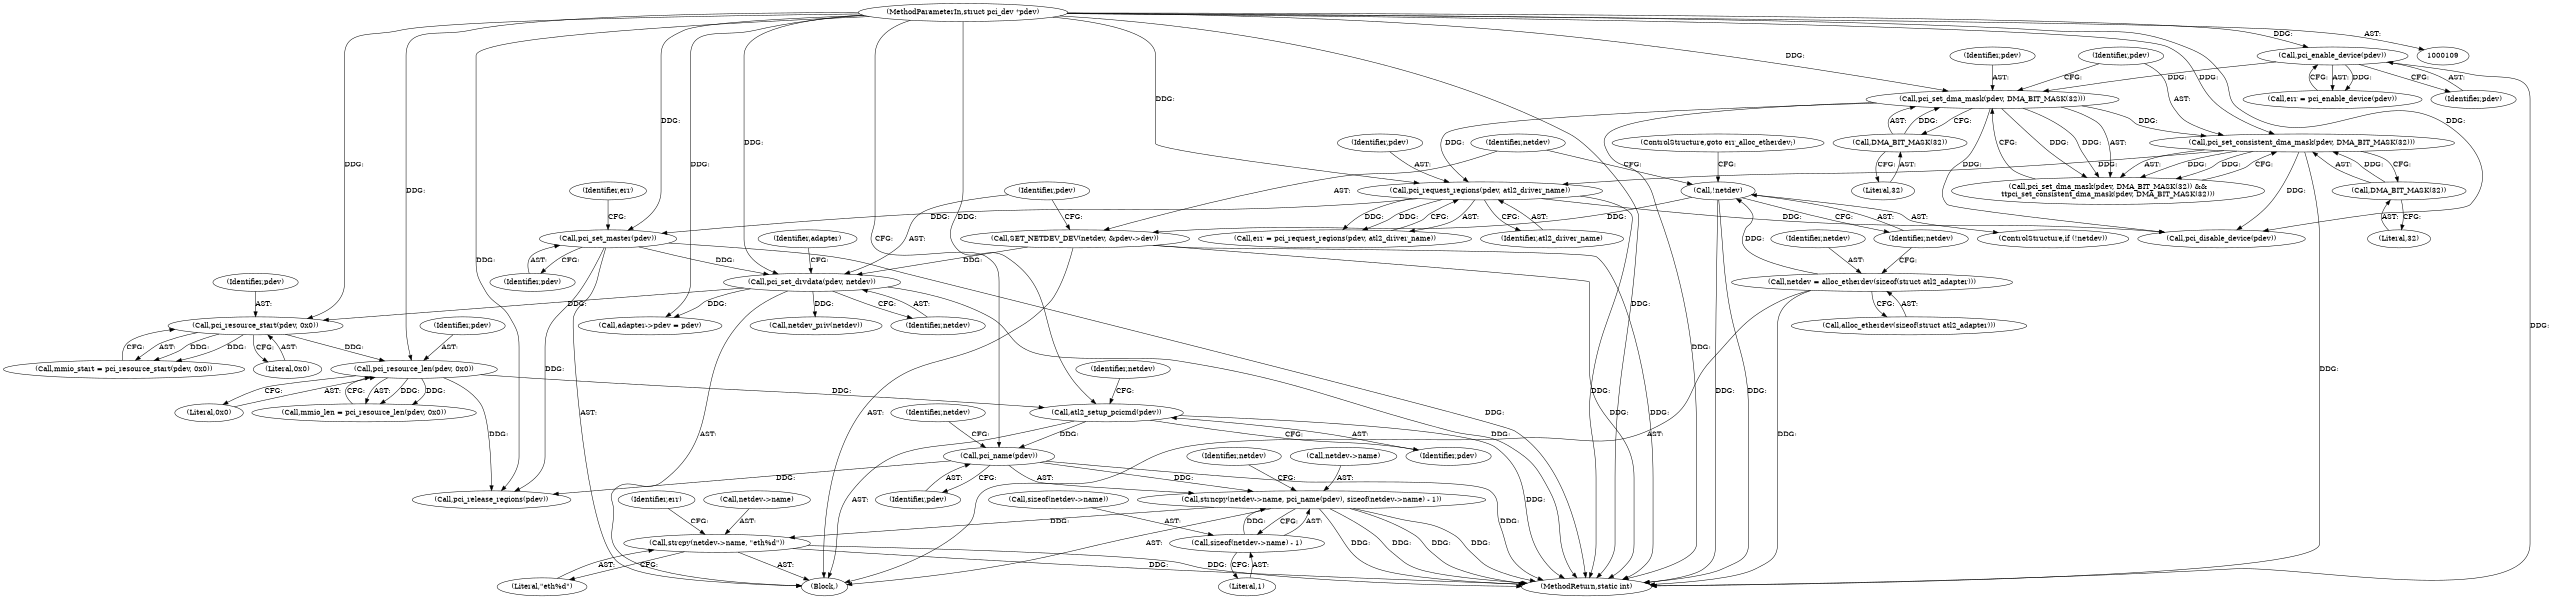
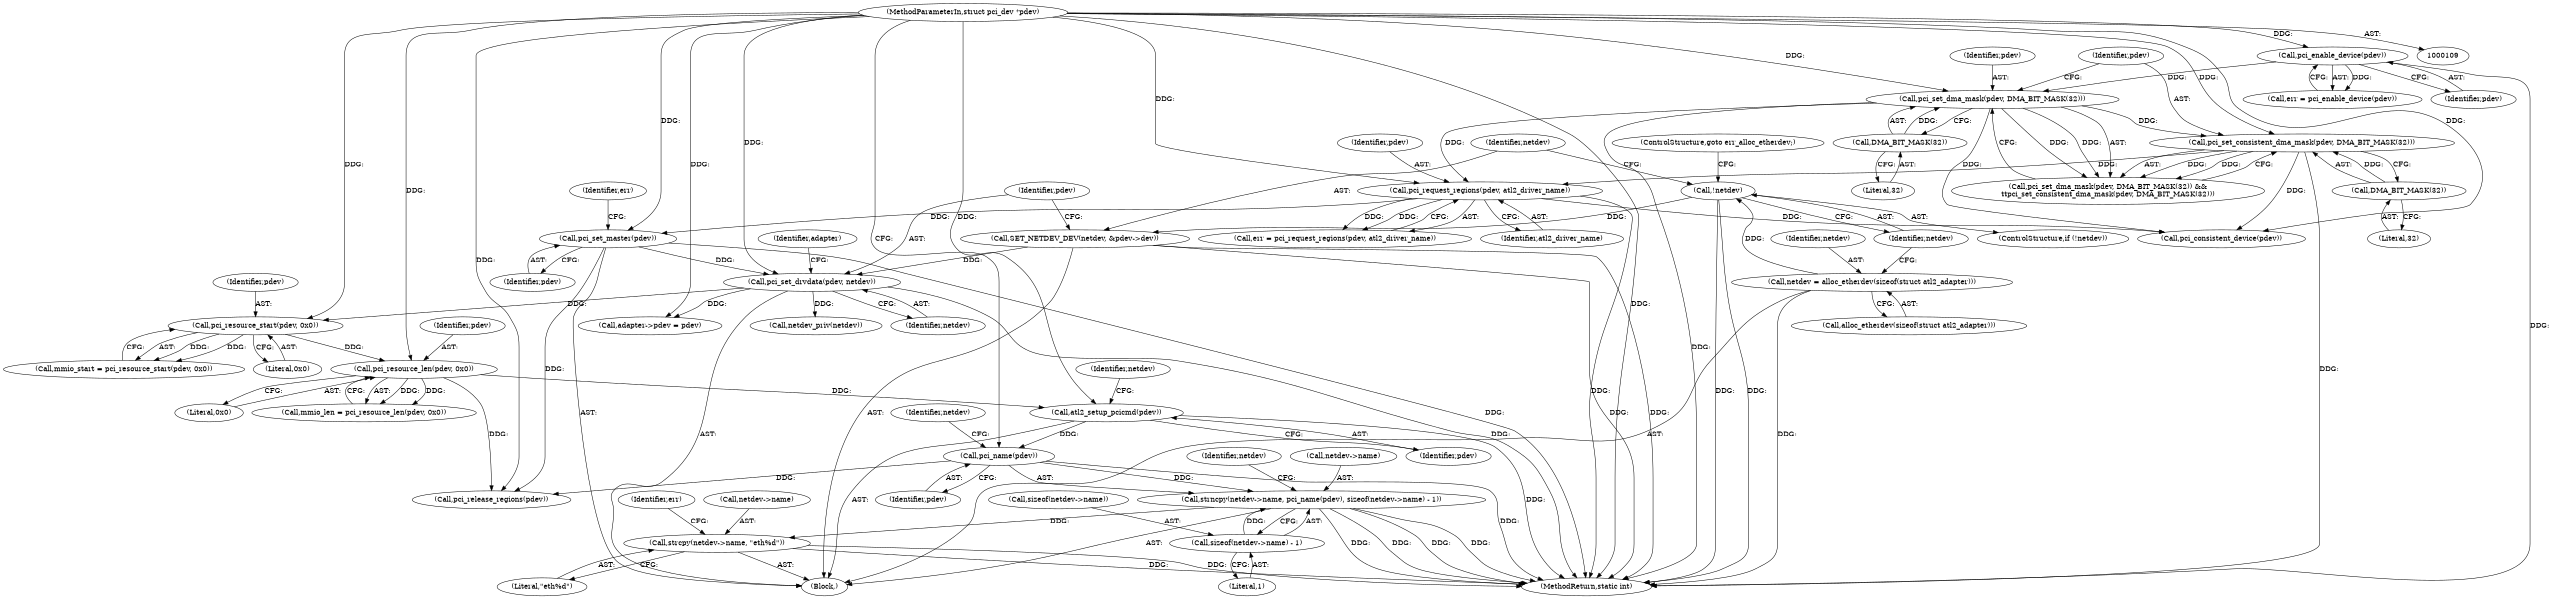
(2222, 239) -> (2222, 239)
